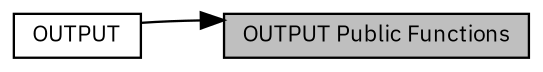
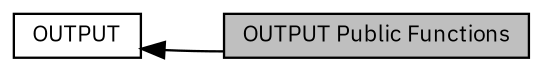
(171, 21) -> (194, 51)
